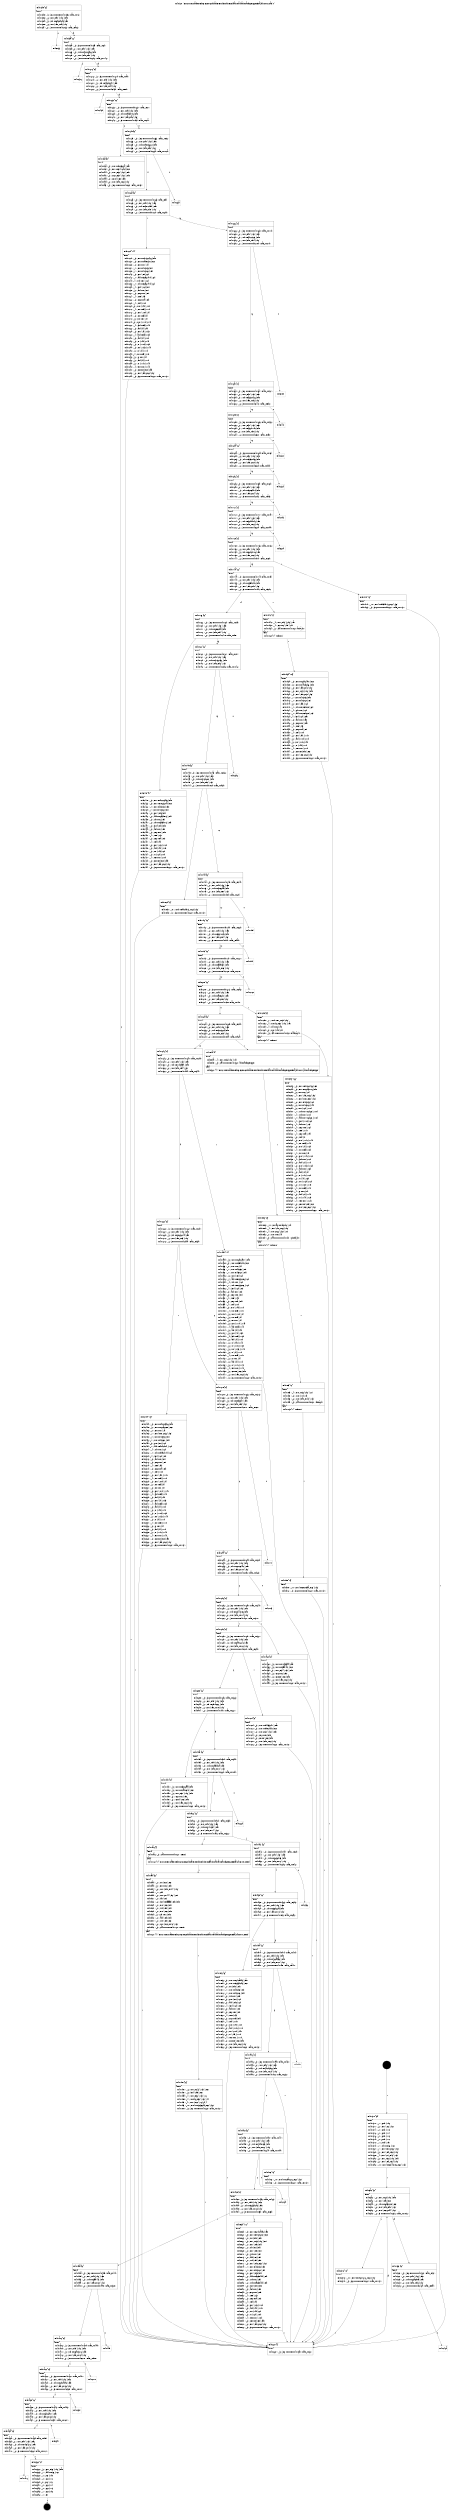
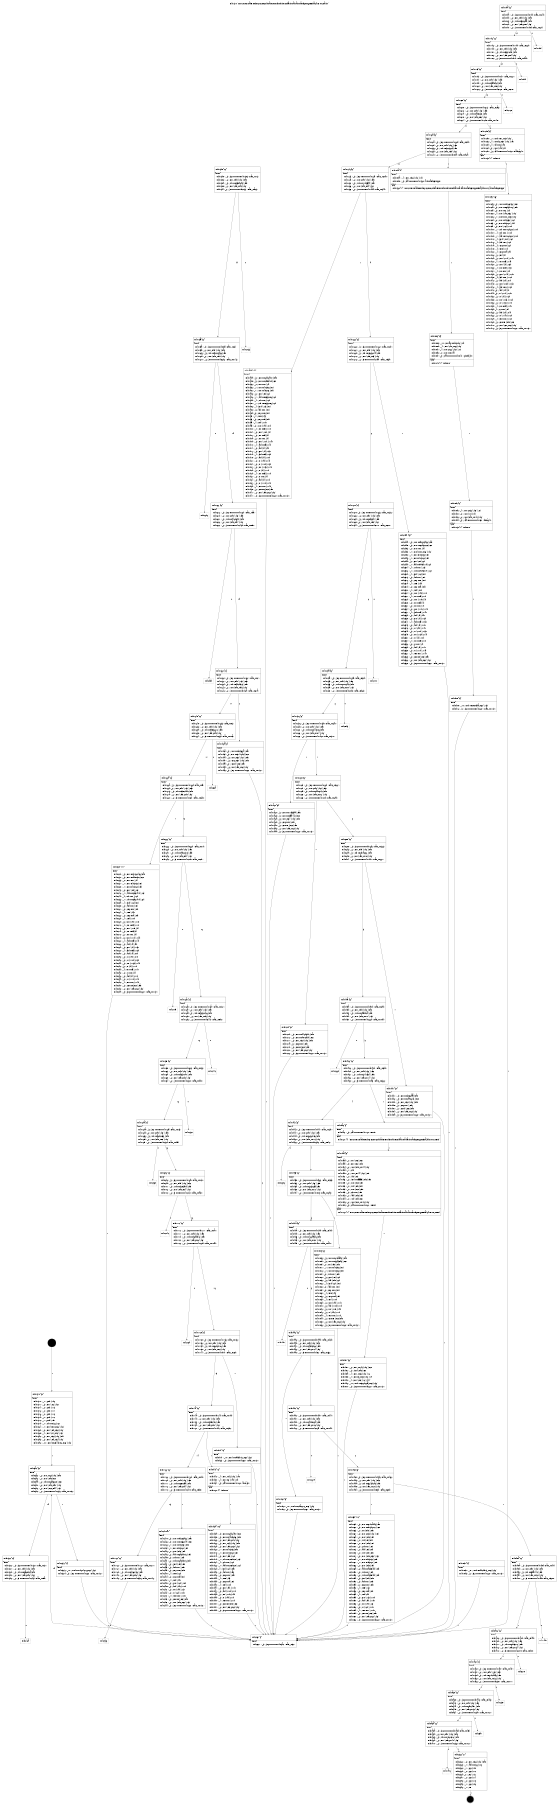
(204, 776) -> none
